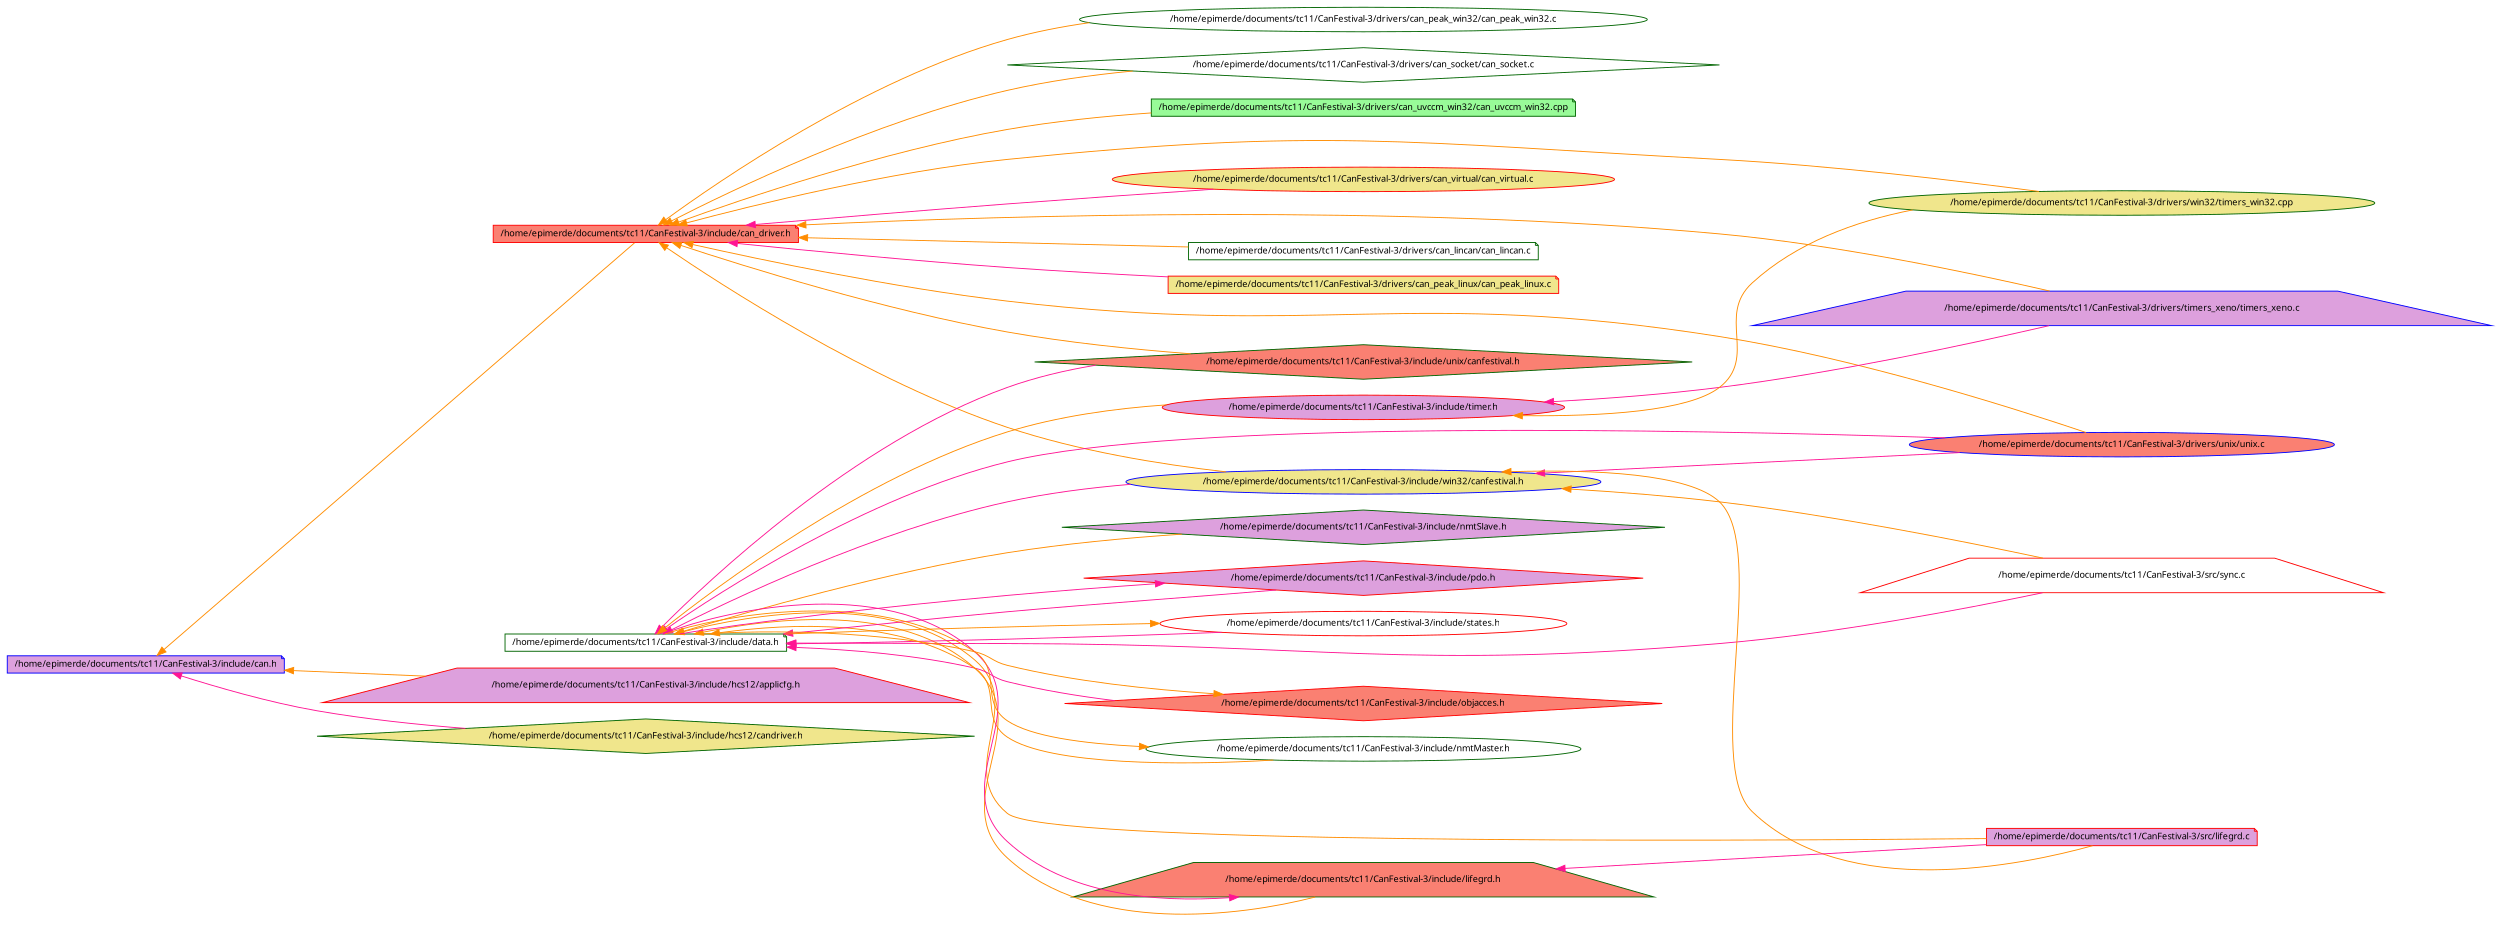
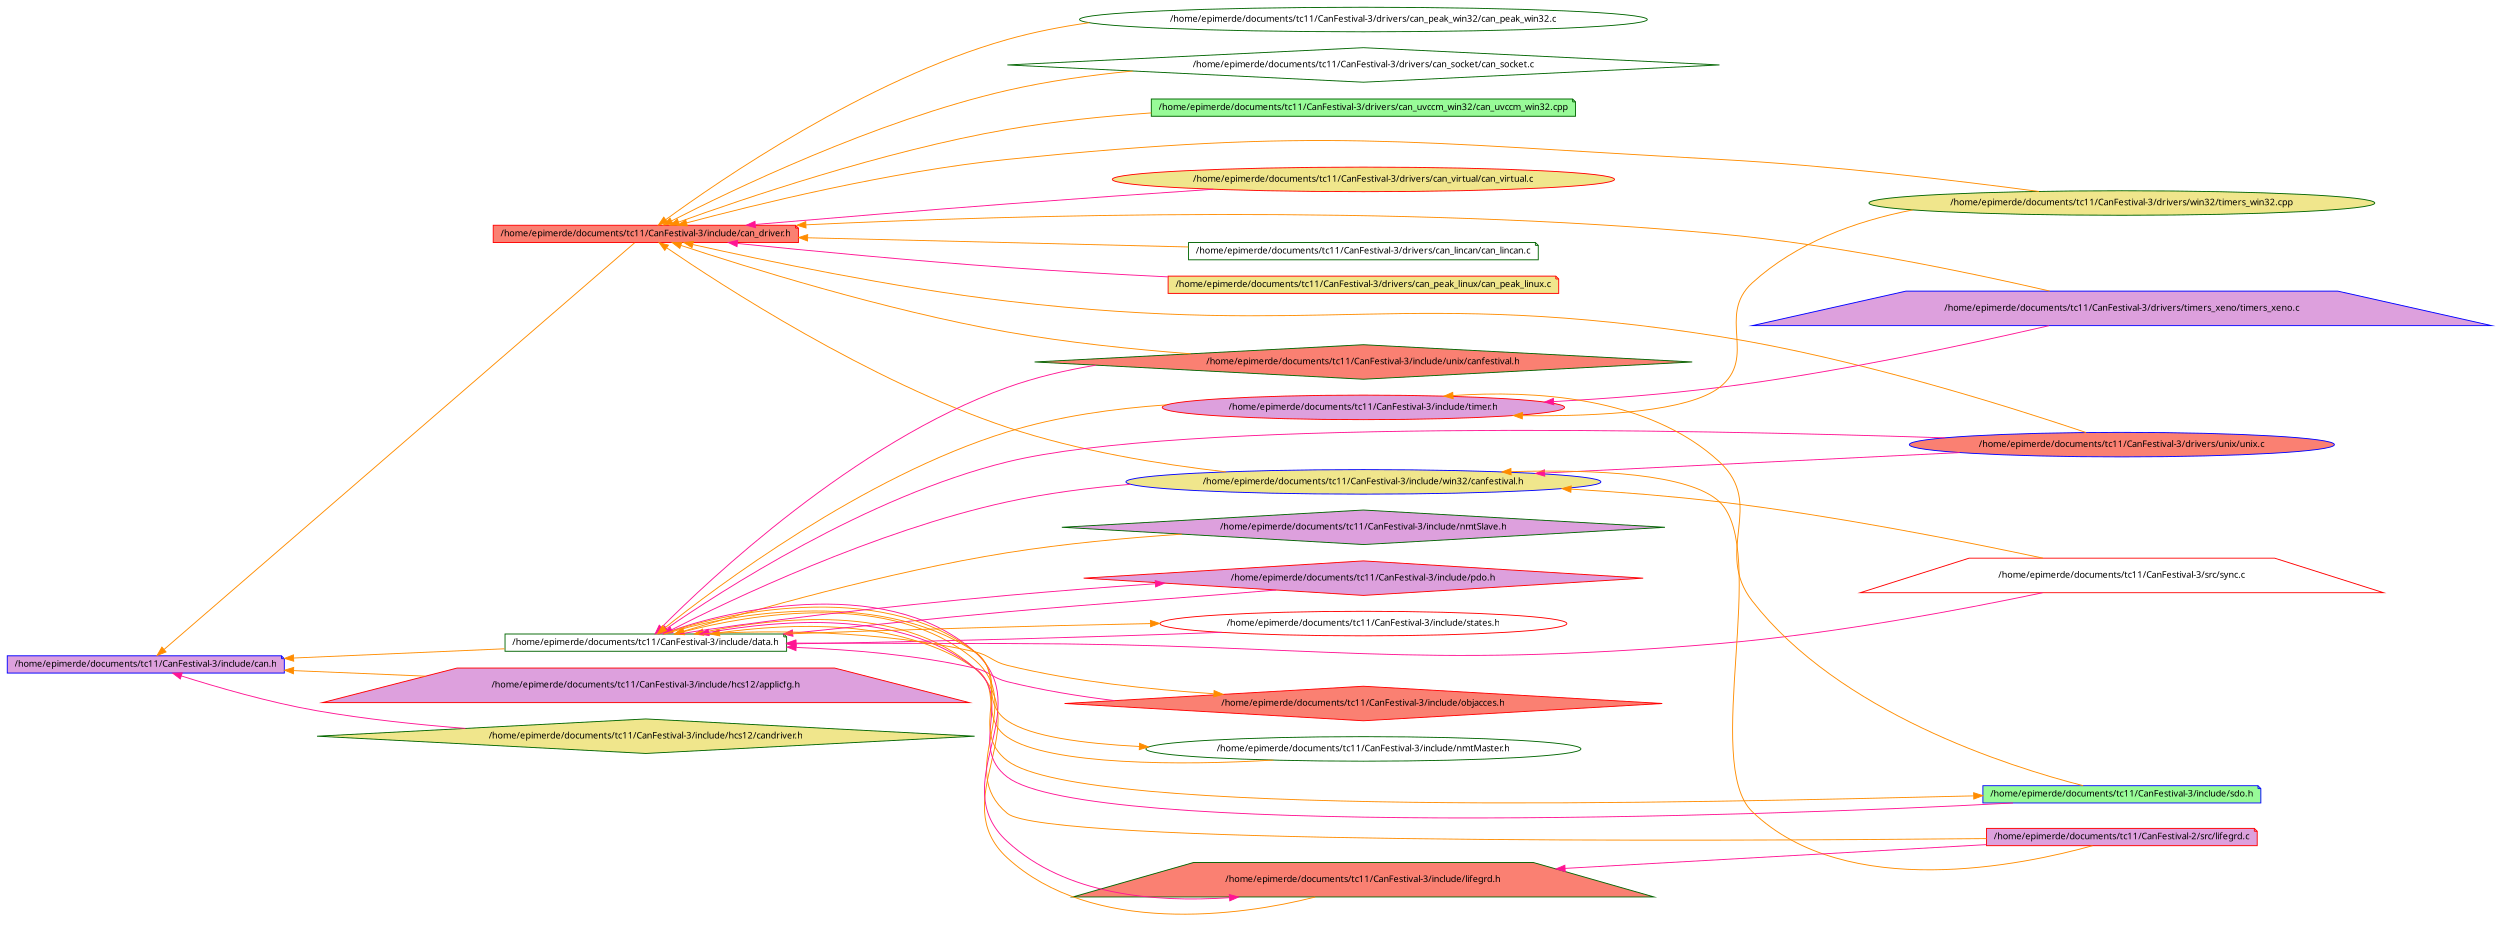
none -> (399, 653)
none -> (2122, 794)
(2122, 837) -> (2122, 837)
